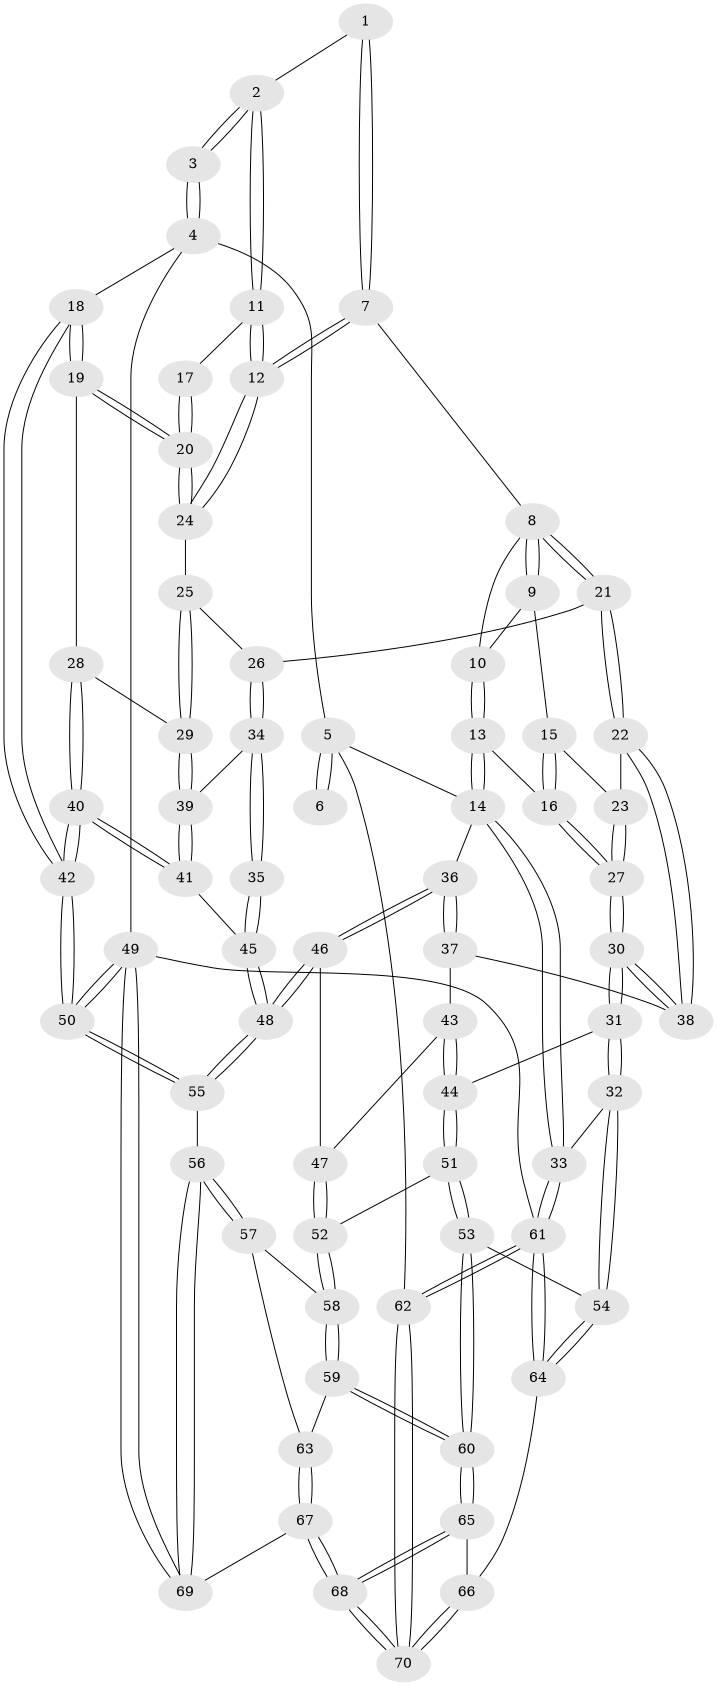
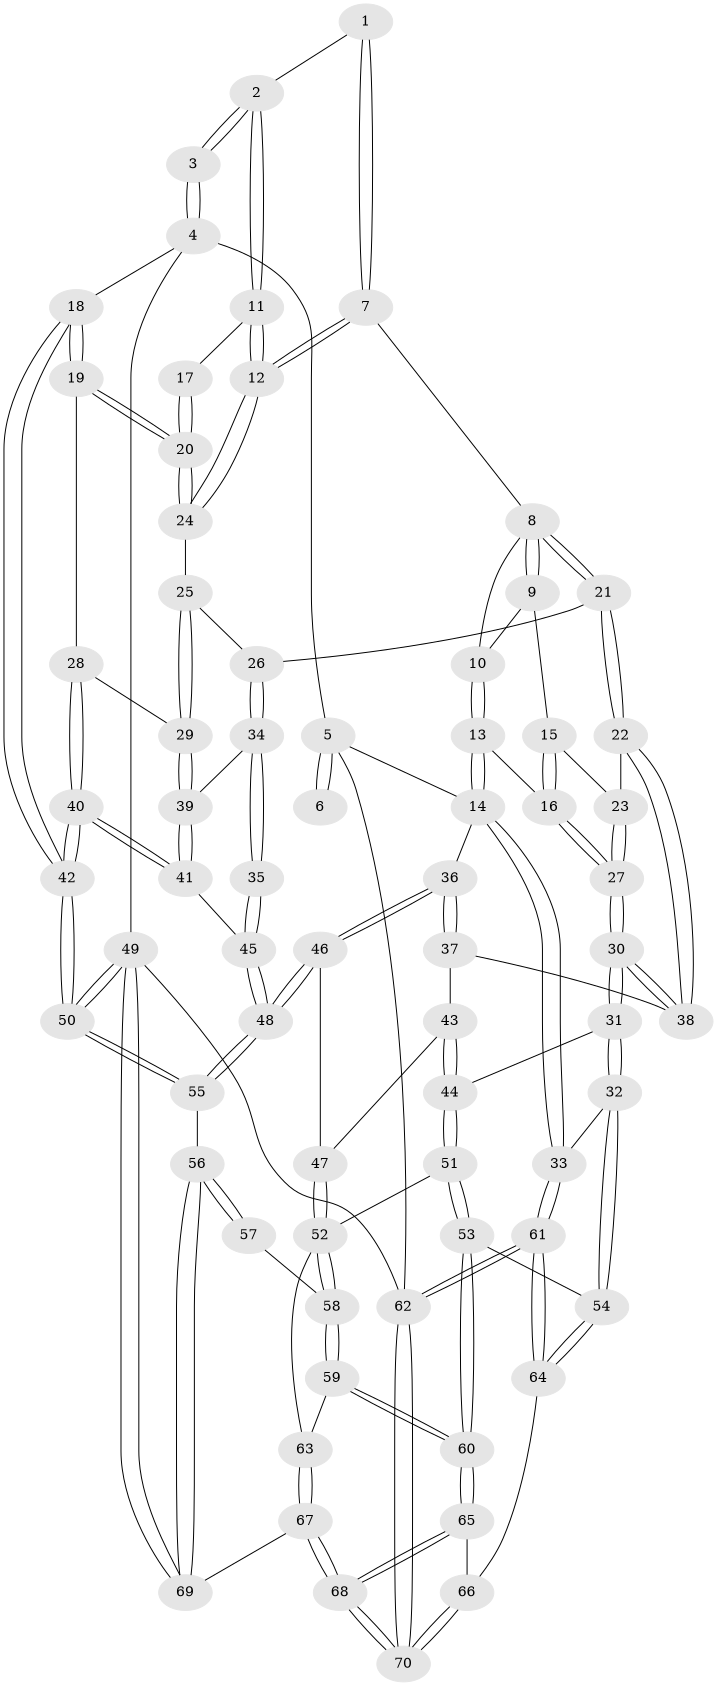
(435, 983) -> (259, 1142)
(273, 1344) -> (292, 1341)
